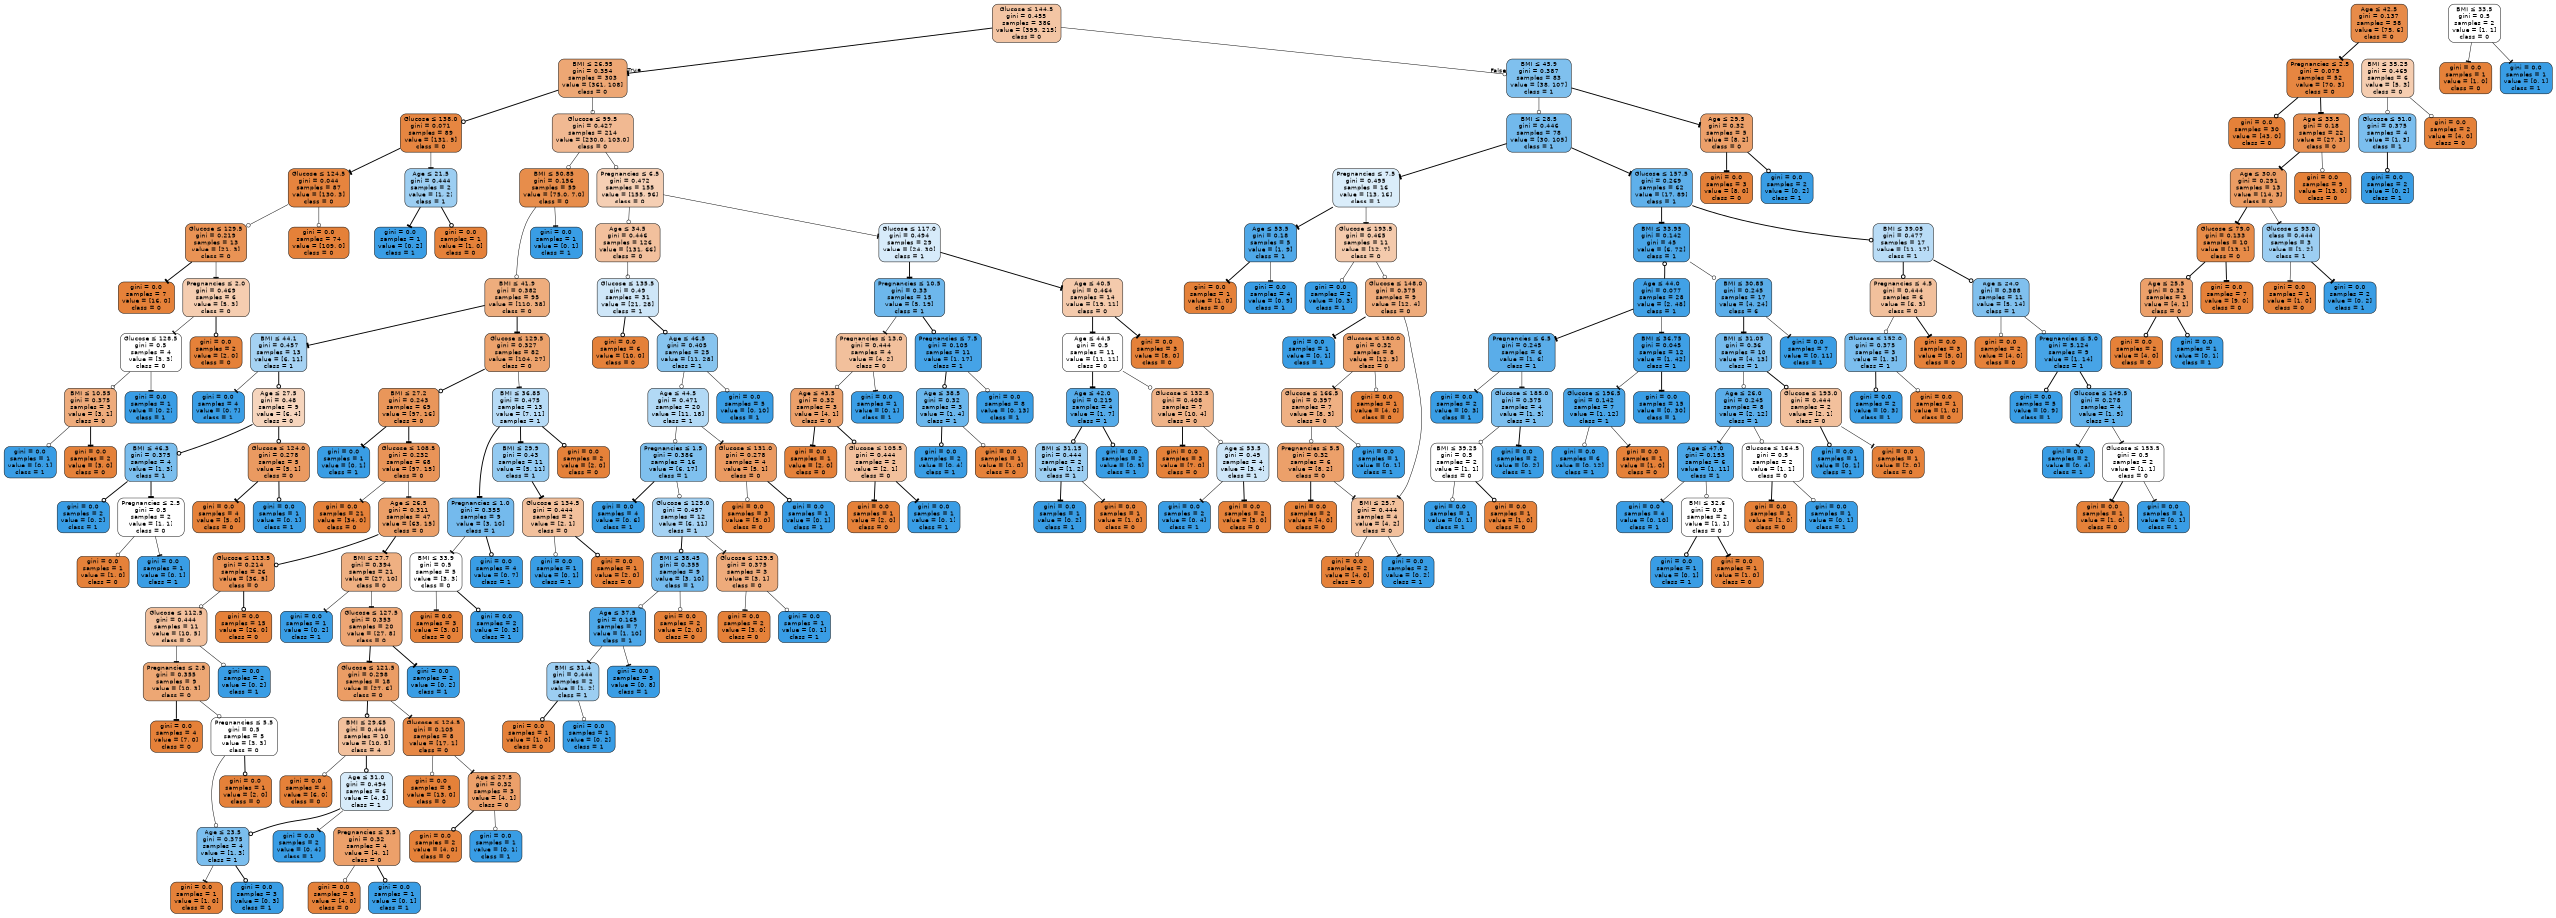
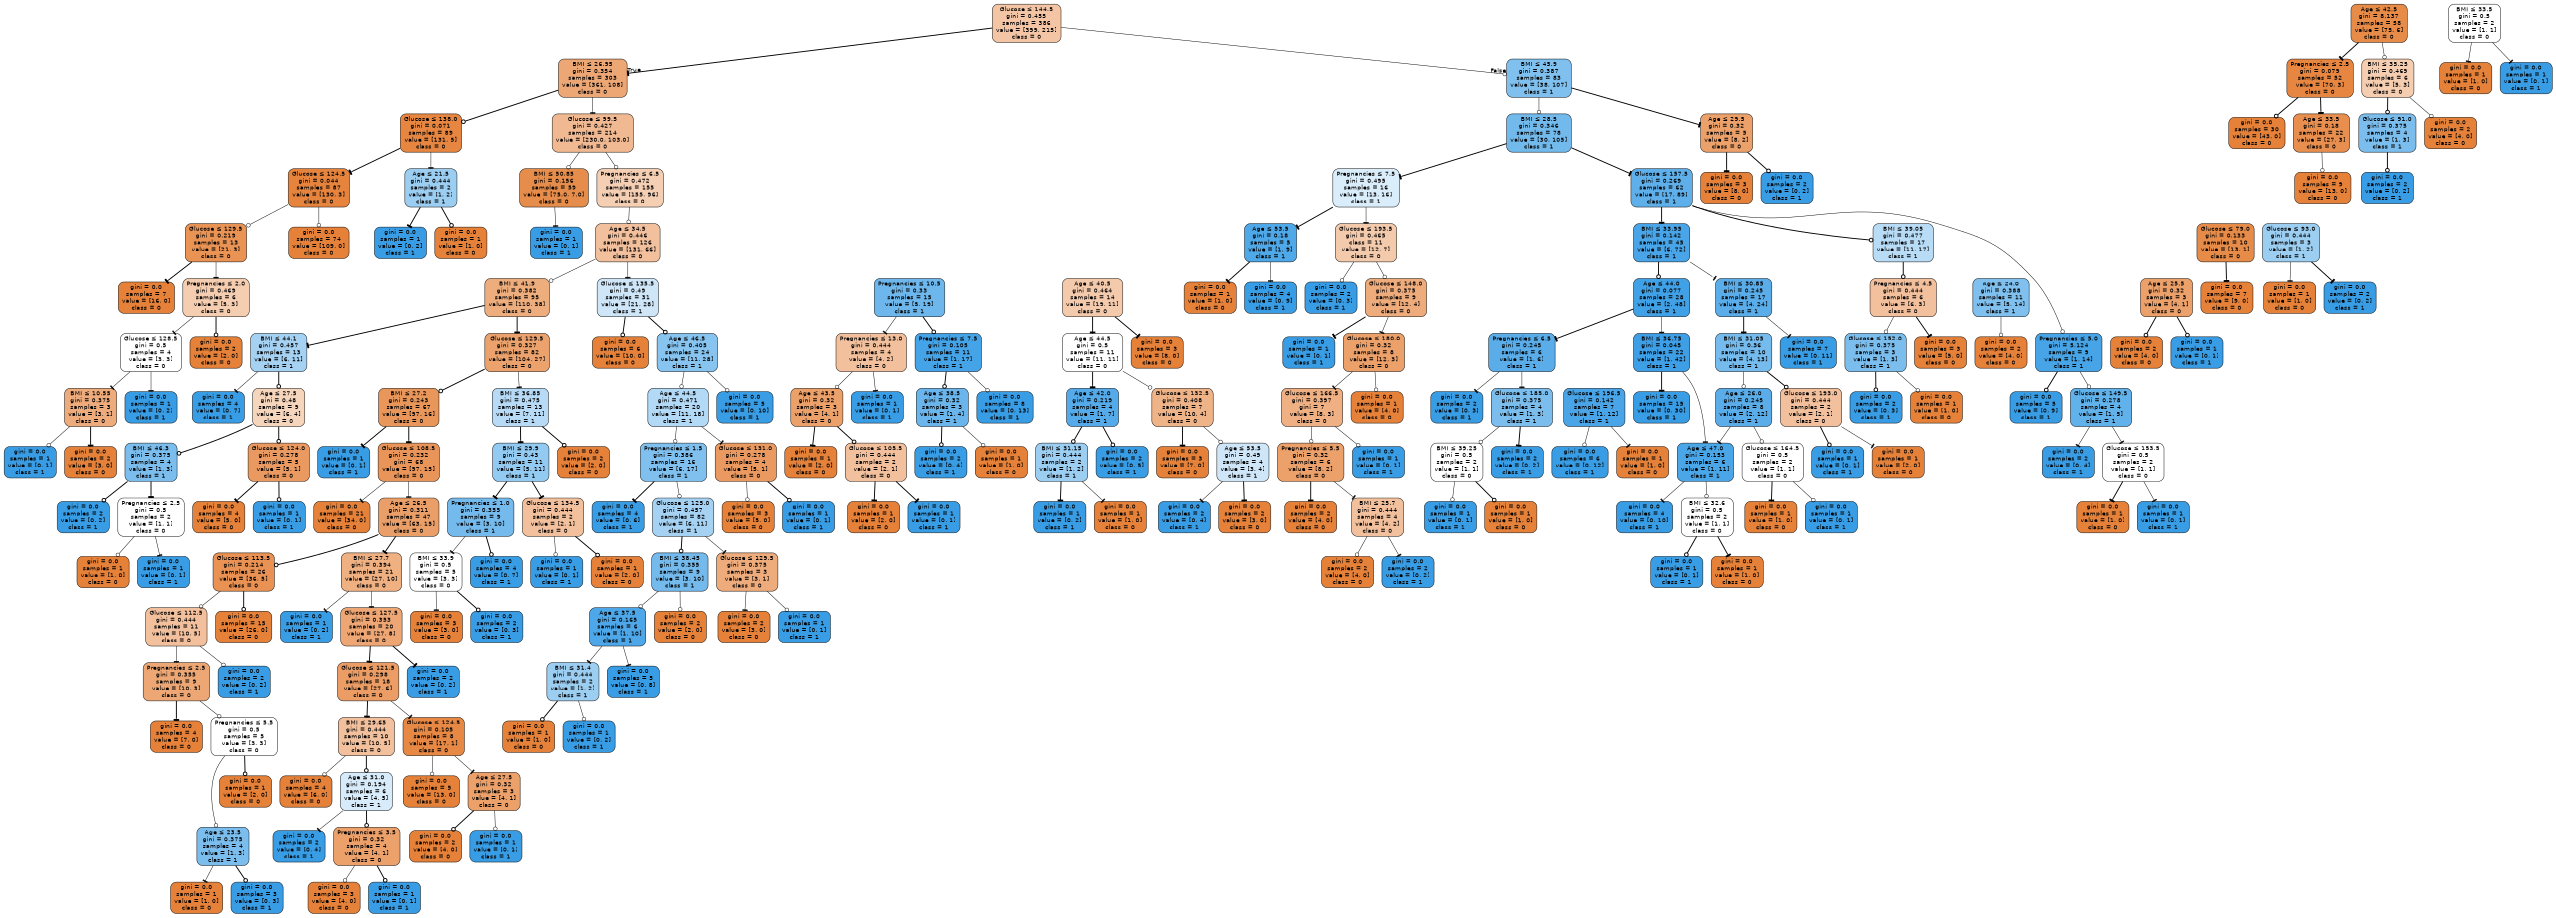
(2379, 16) -> (2379, 16)
none -> (2383, 49)
(593, 104) -> (593, 104)
(2388, 104) -> (2388, 104)
(1539, 126) -> (1539, 126)
(2258, 188) -> none
(2291, 236) -> (2291, 236)
(521, 239) -> (574, 269)
(910, 243) -> none
(1366, 243) -> (1366, 243)
(1662, 243) -> (1662, 243)
(628, 269) -> (628, 269)
(1701, 269) -> (1701, 269)
(2197, 269) -> none
(1951, 270) -> none
(1665, 272) -> (1659, 268)
(1744, 311) -> (1744, 311)
(2033, 324) -> (1900, 215)
(687, 352) -> (687, 352)
(1662, 352) -> (1662, 352)
(2084, 378) -> (2084, 378)
(122, 379) -> (122, 379)
(1629, 379) -> (1700, 404)
(409, 407) -> (409, 407)
(1312, 407) -> (1312, 407)
(1421, 408) -> (1385, 324)
(520, 421) -> (520, 421)
(483, 459) -> (501, 489)
(409, 462) -> (409, 462)
(683, 517) -> (683, 517)
(618, 627) -> (618, 627)
(367, 708) -> (367, 708)
(366, 750) -> (366, 750)
(366, 784) -> (366, 784)
(296, 821) -> (367, 817)
